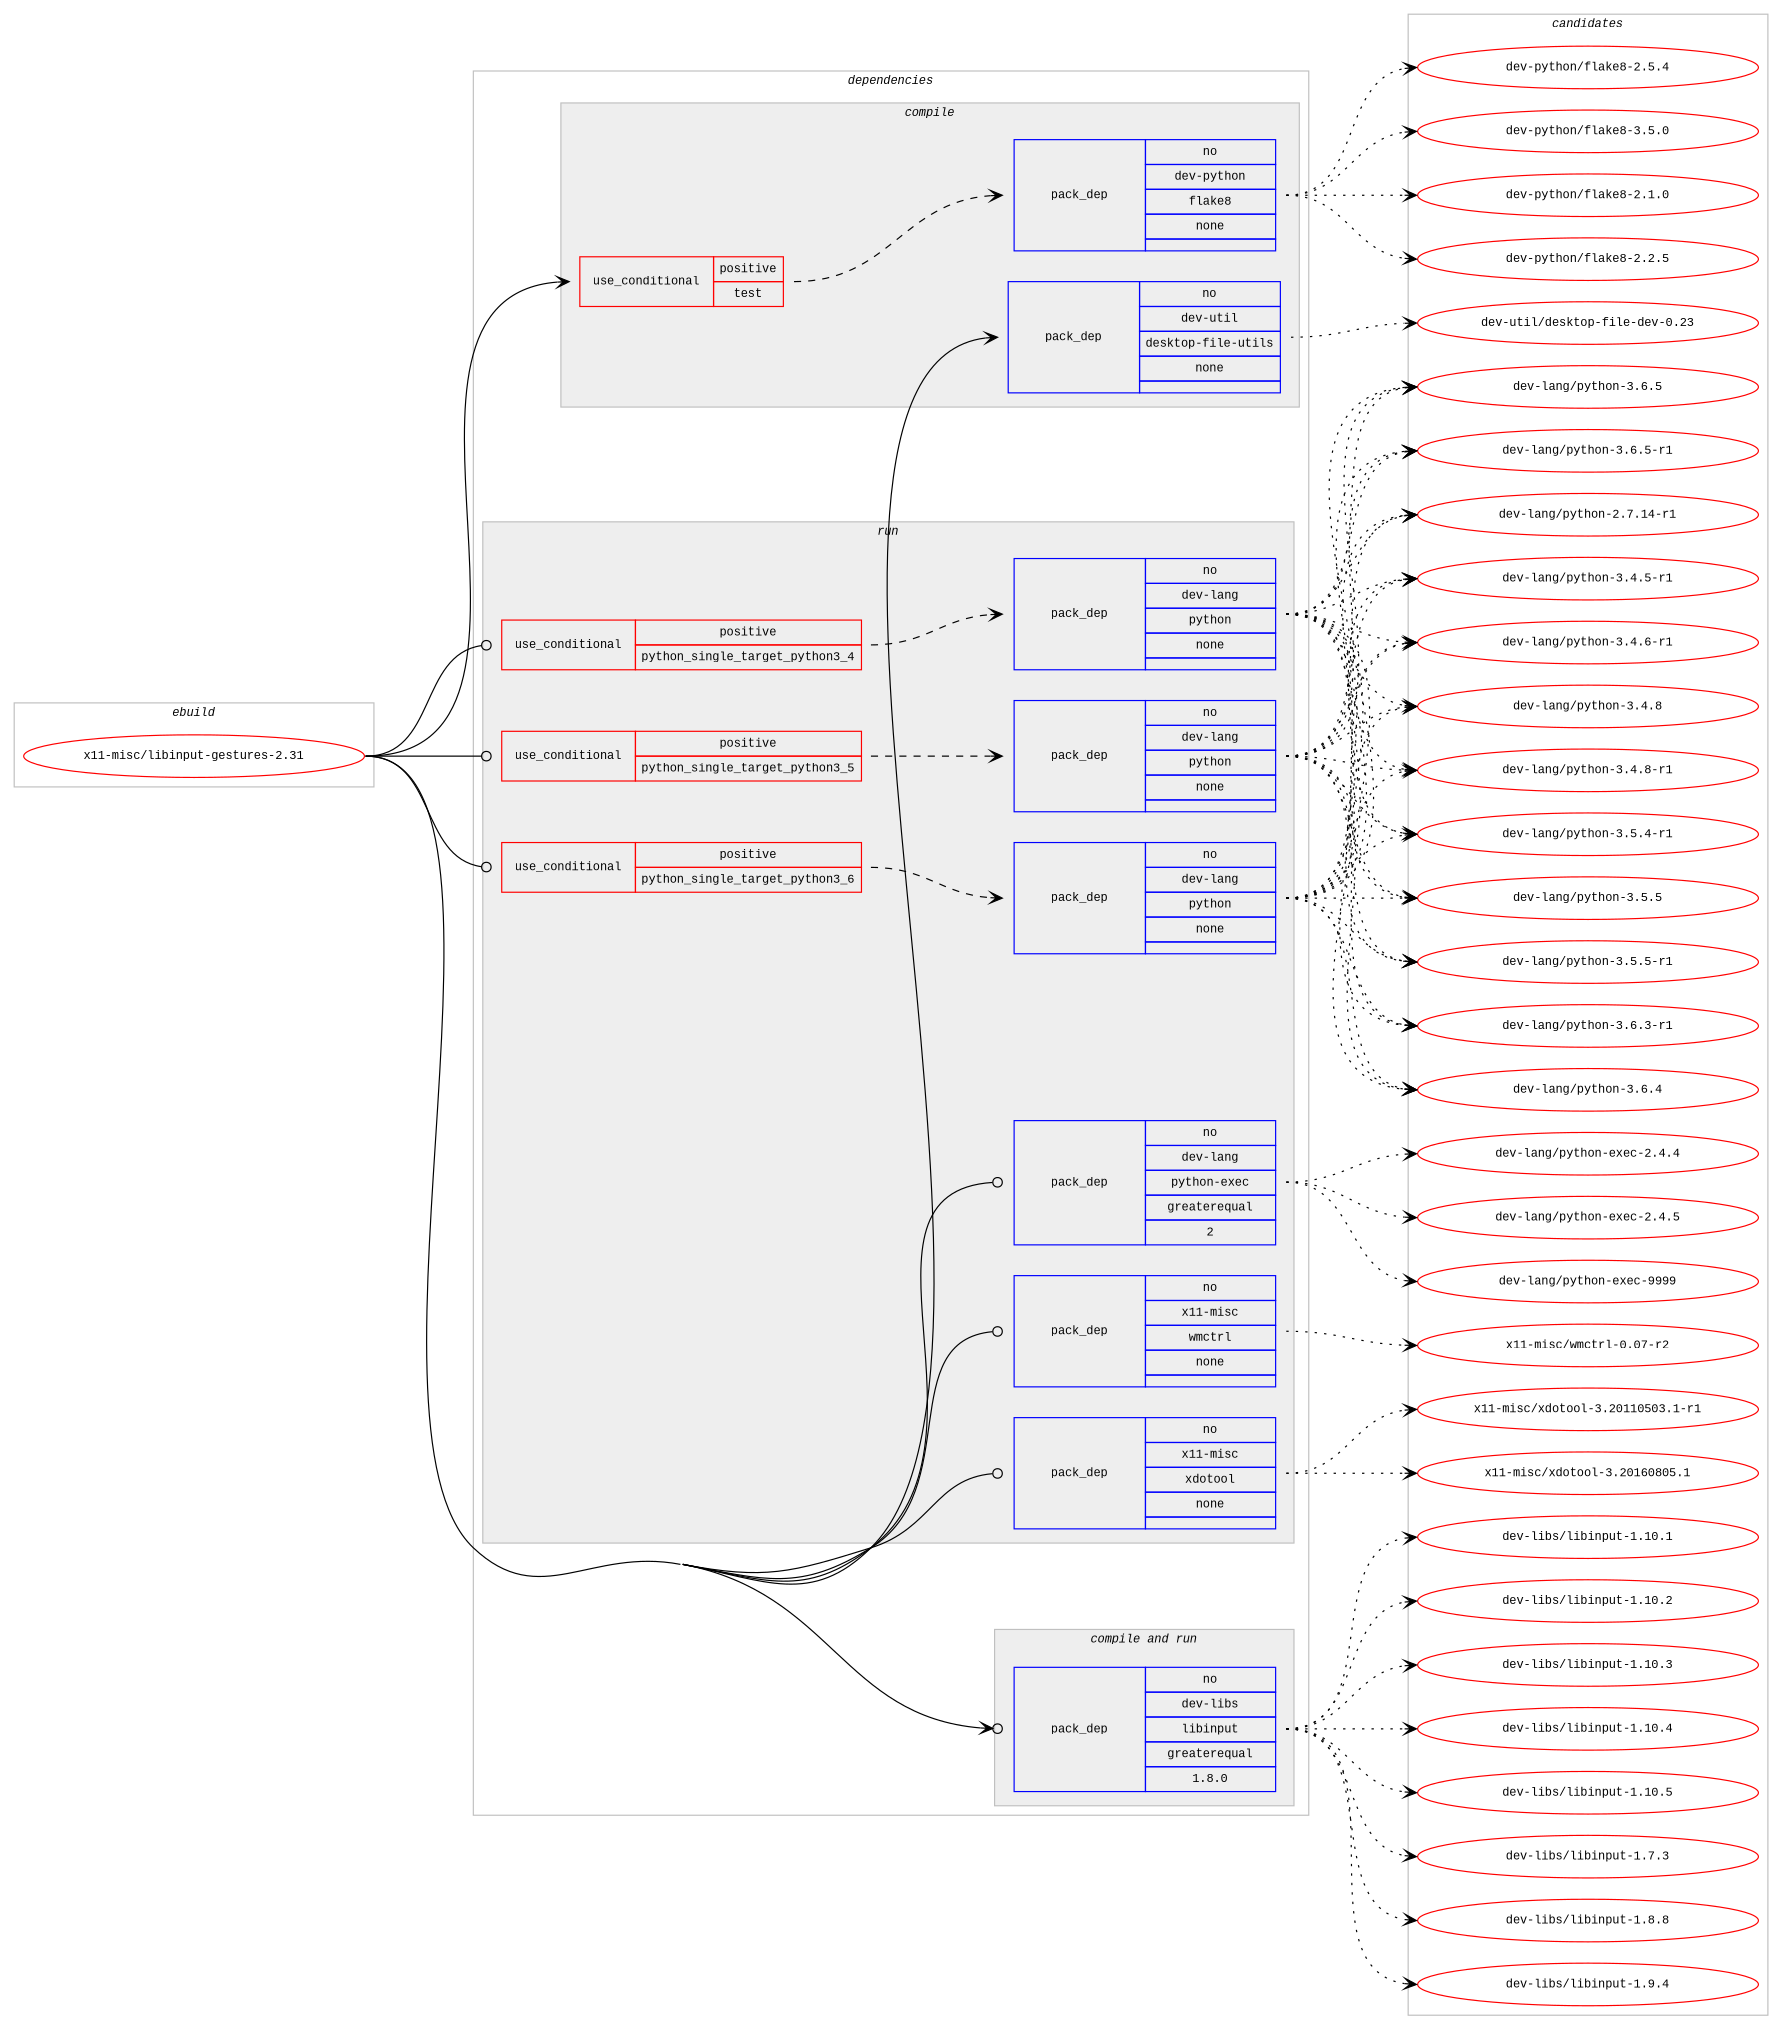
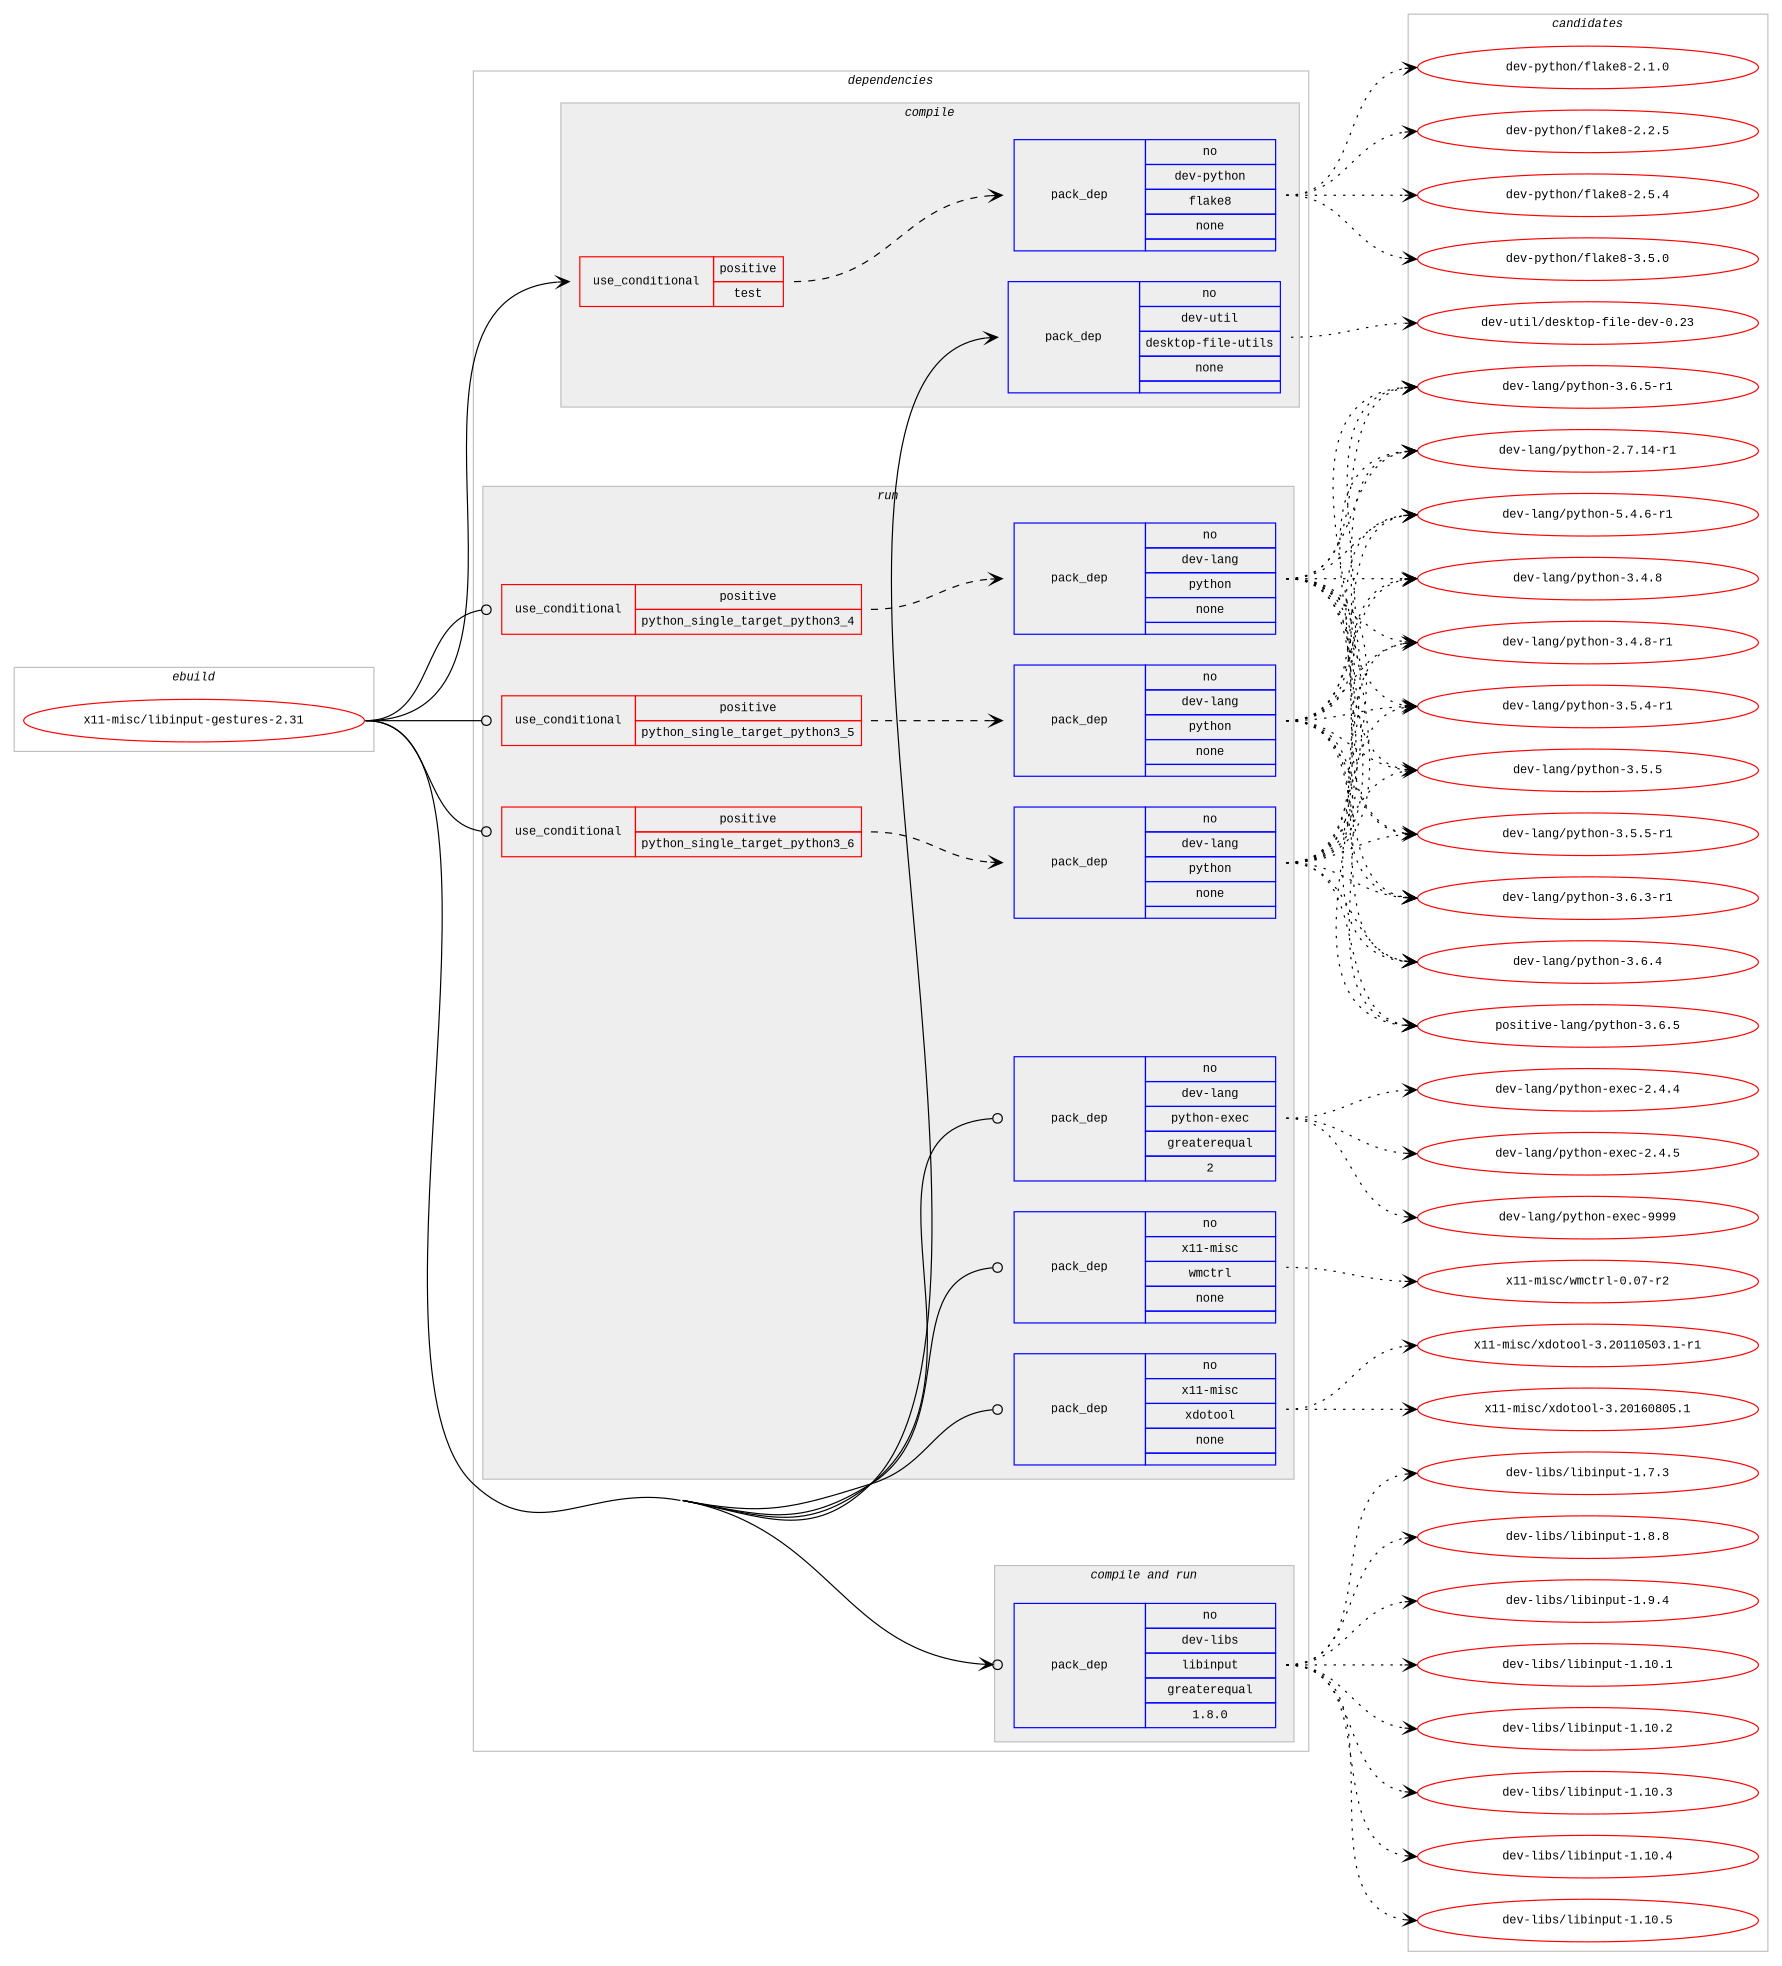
(1588, 387) -> (1588, 1026)
(1588, 579) -> none
(1588, 643) -> (1588, 515)
